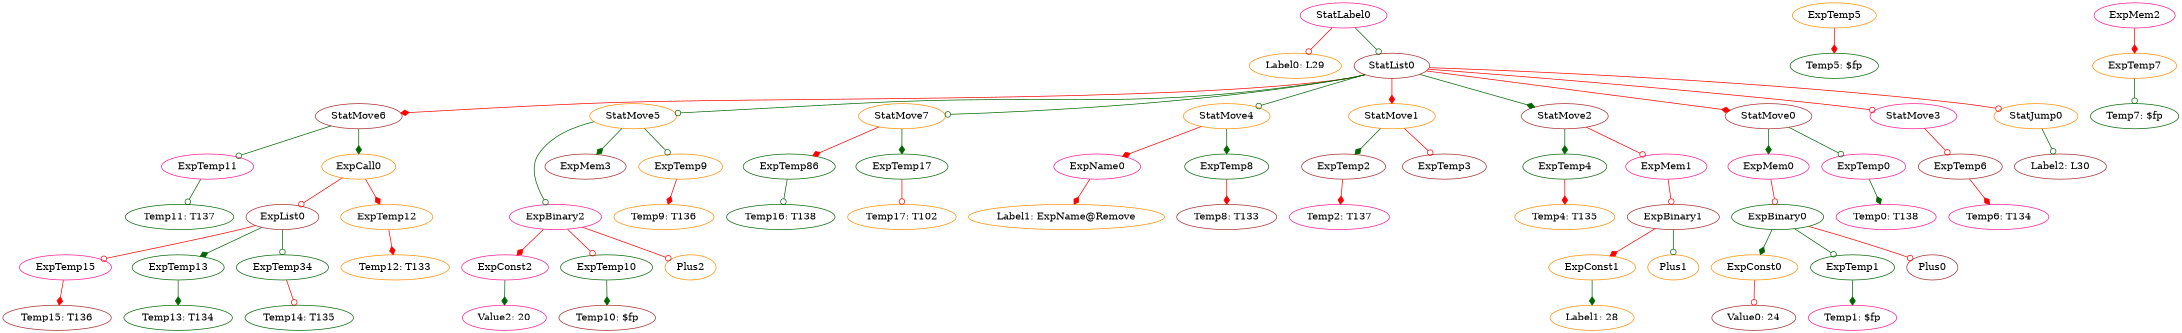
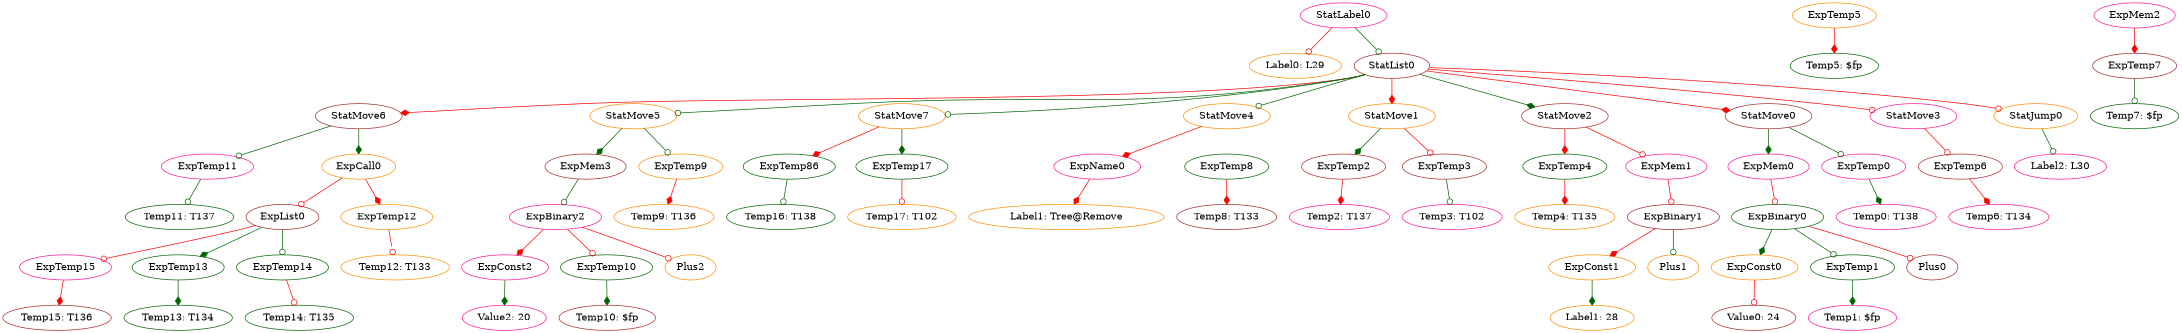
(2135, 66) -> (2135, 66)
(1227, 137) -> none
(1565, 137) -> (1565, 137)
(544, 147) -> (572, 189)
(2060, 167) -> (2060, 167)
(1066, 217) -> (1066, 217)
none -> (1452, 217)
(390, 238) -> (390, 238)
(282, 267) -> (282, 267)
